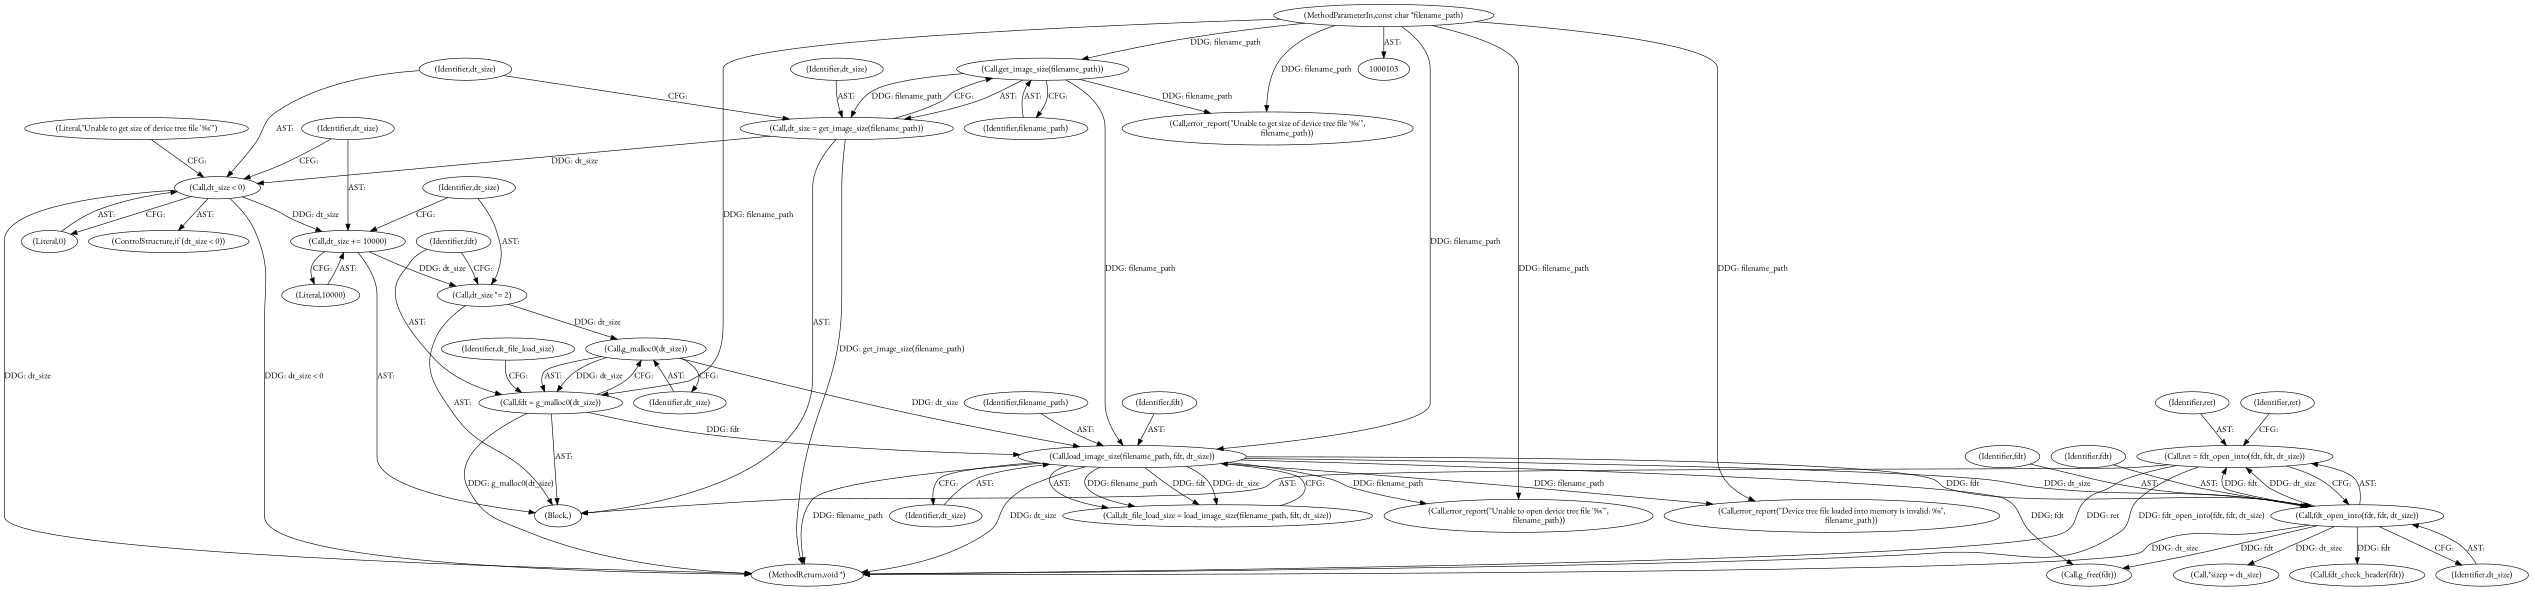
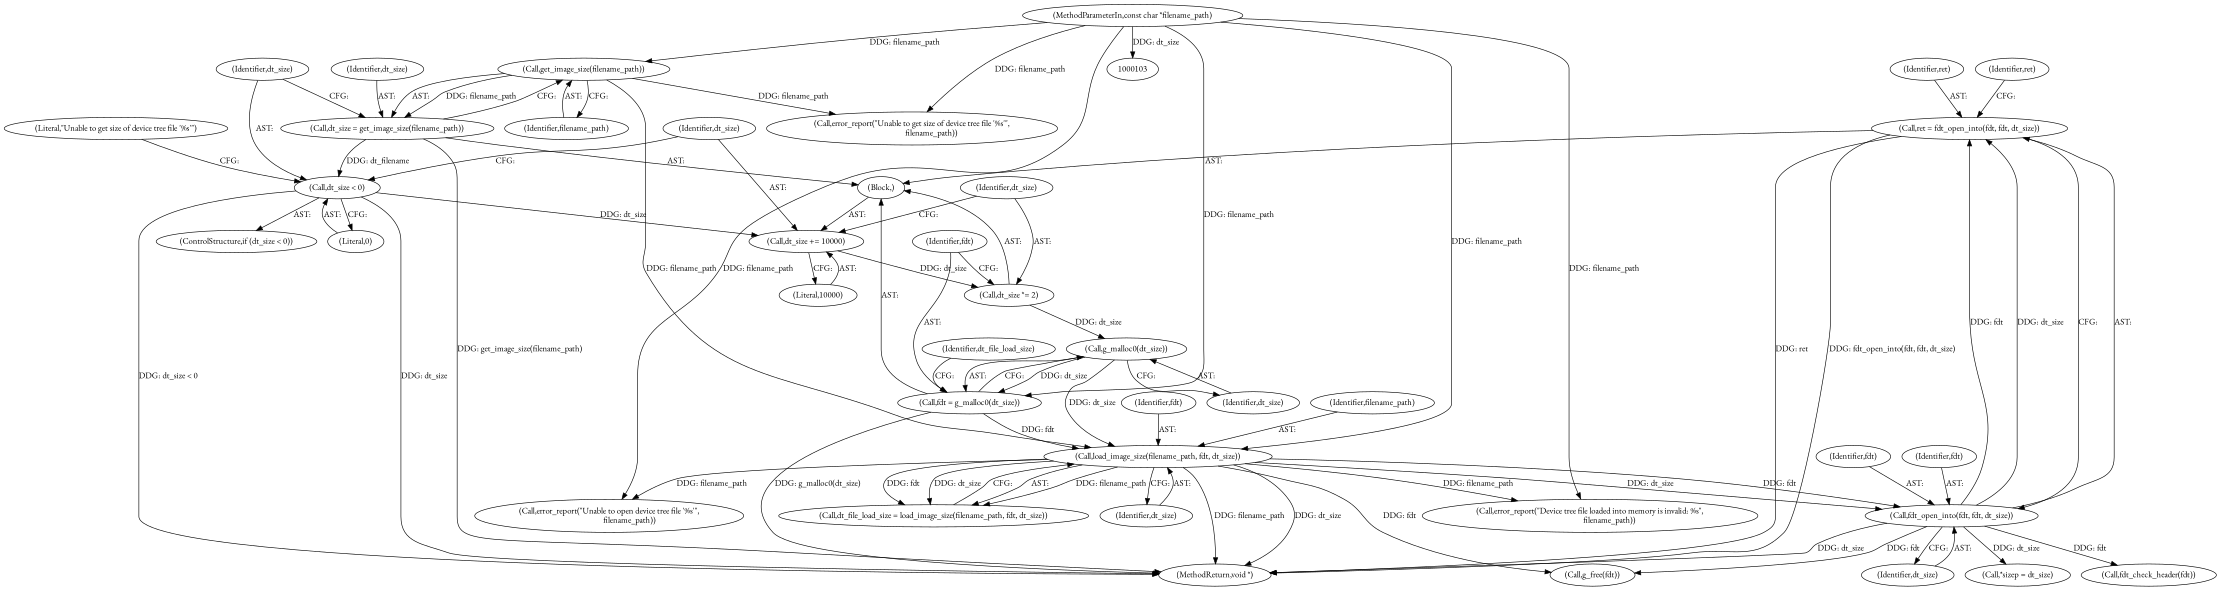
(1394, 42) -> (1156, 42)
(575, 161) -> (378, 161)
(377, 436) -> (847, 212)
